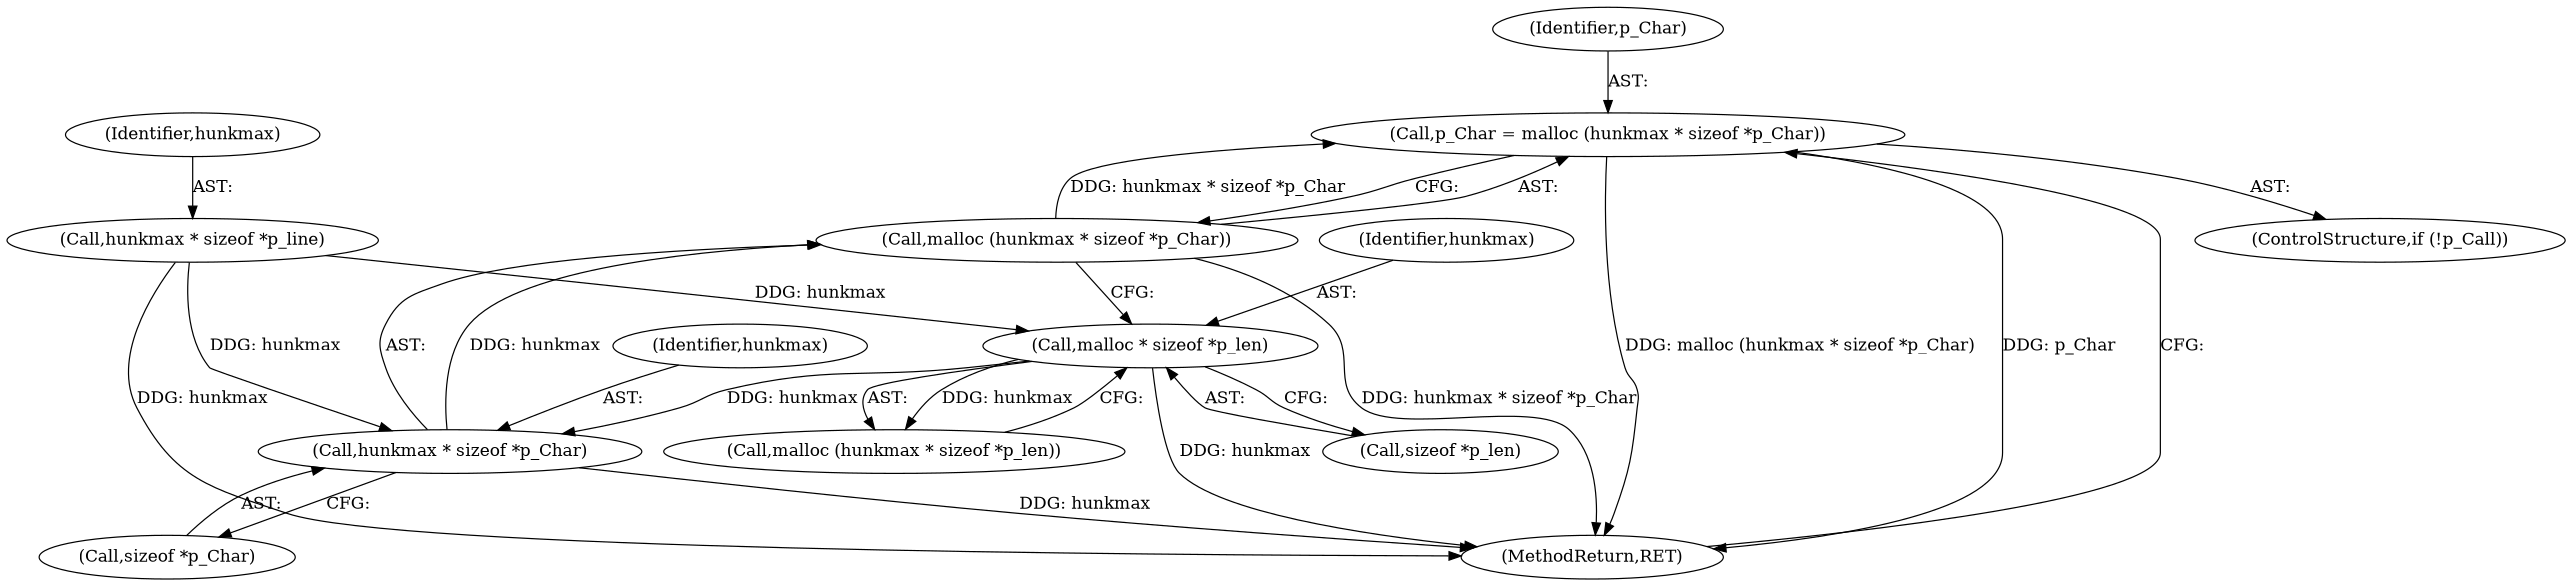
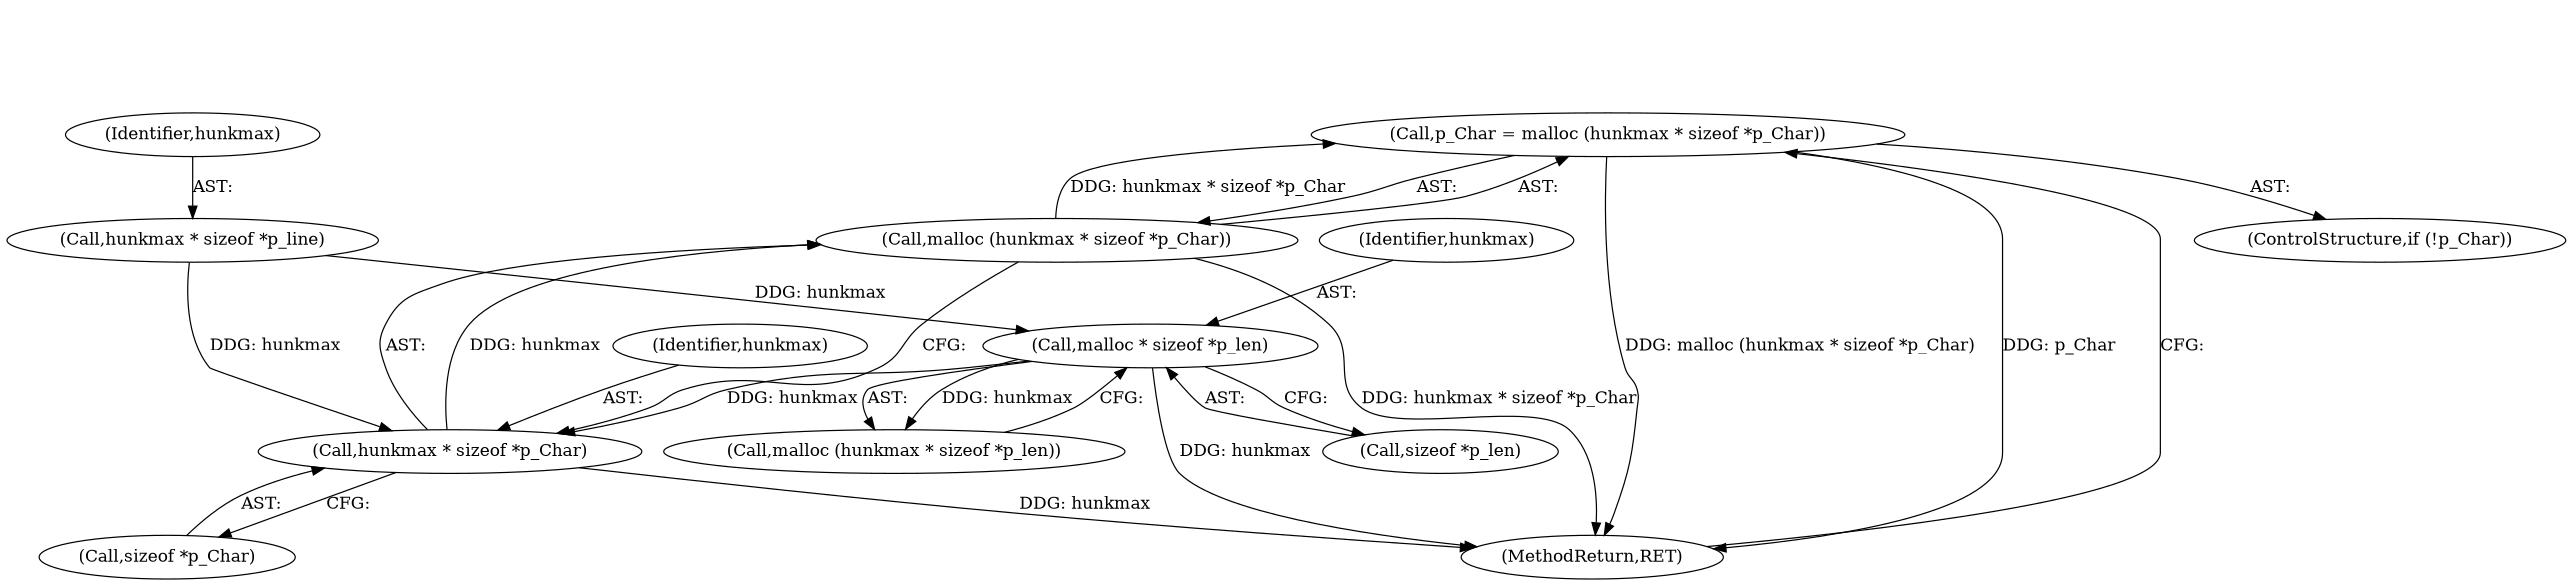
(1608, 29) -> none
(1440, 188) -> (1440, 188)
(2380, 240) -> (2380, 240)
(1099, 288) -> (809, 384)
(693, 545) -> none
